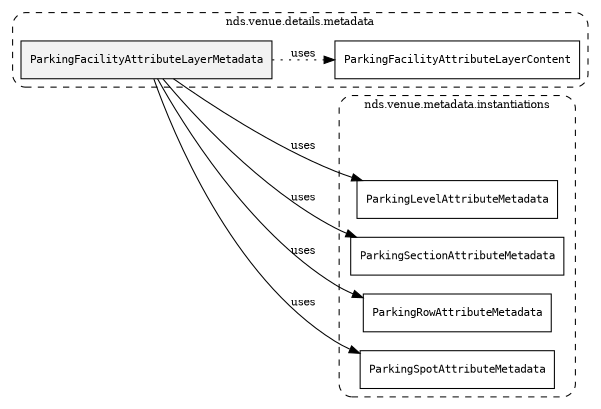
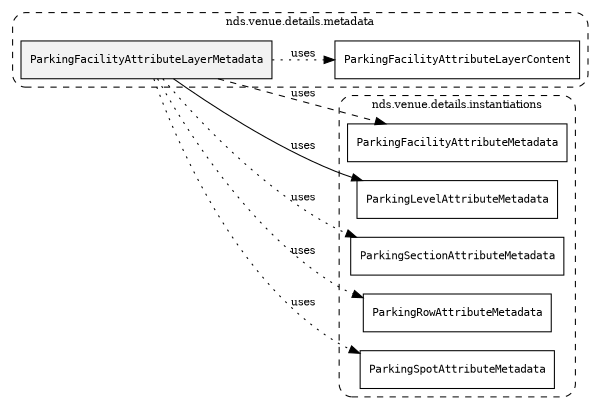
(457, 106) -> (457, 106)
none -> (457, 143)
(247, 165) -> (247, 165)
(241, 200) -> (241, 200)
(229, 231) -> (229, 231)
